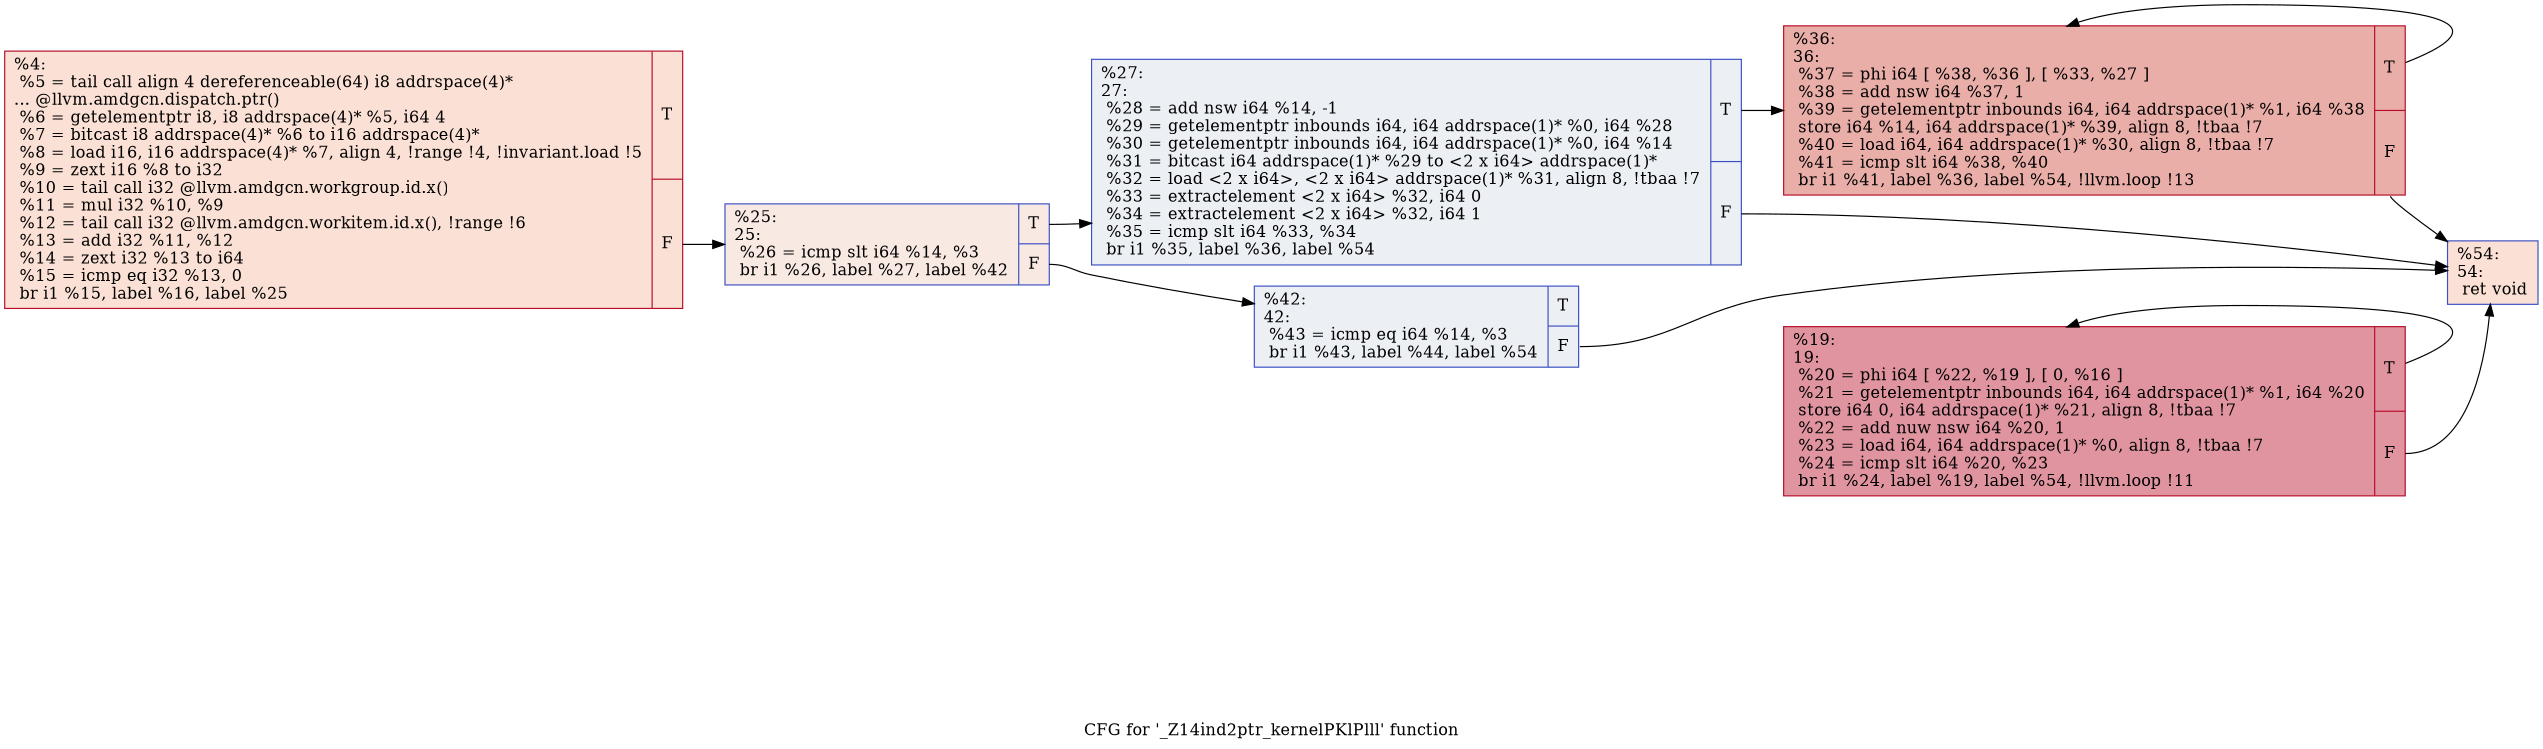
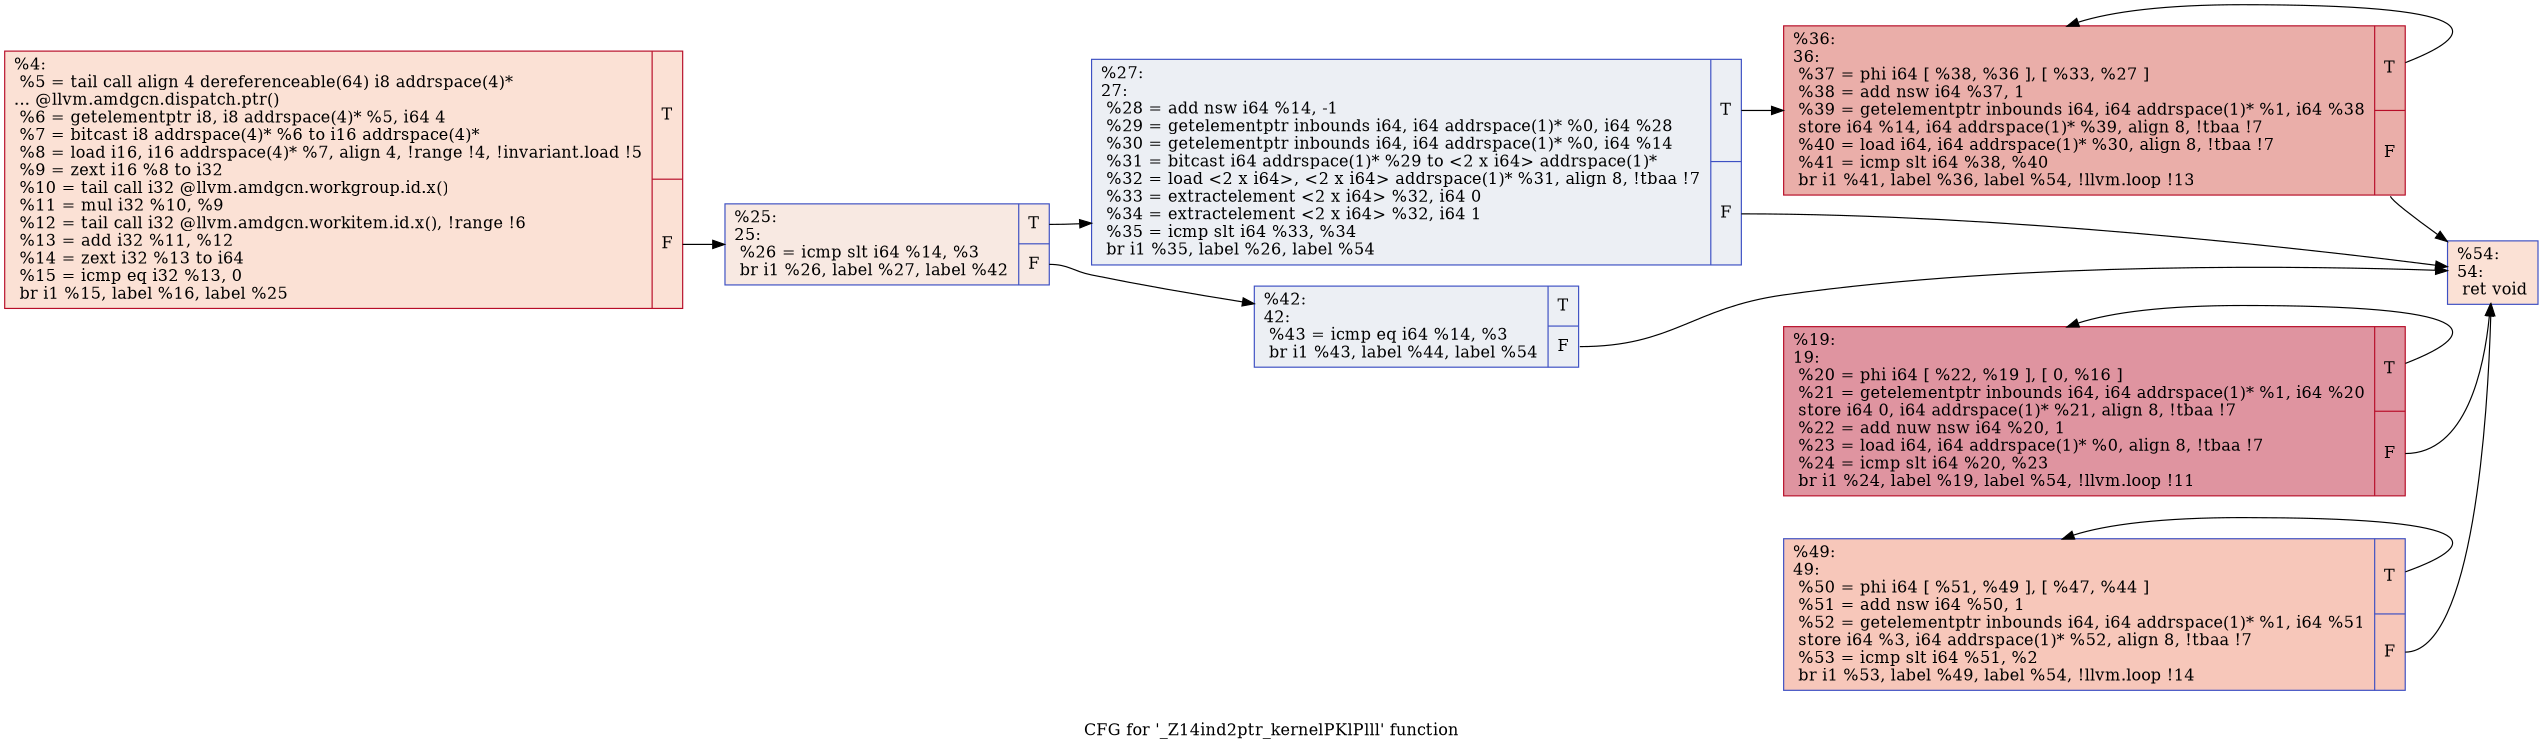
(1238, 250) -> (1238, 250)
none -> (2094, 615)
